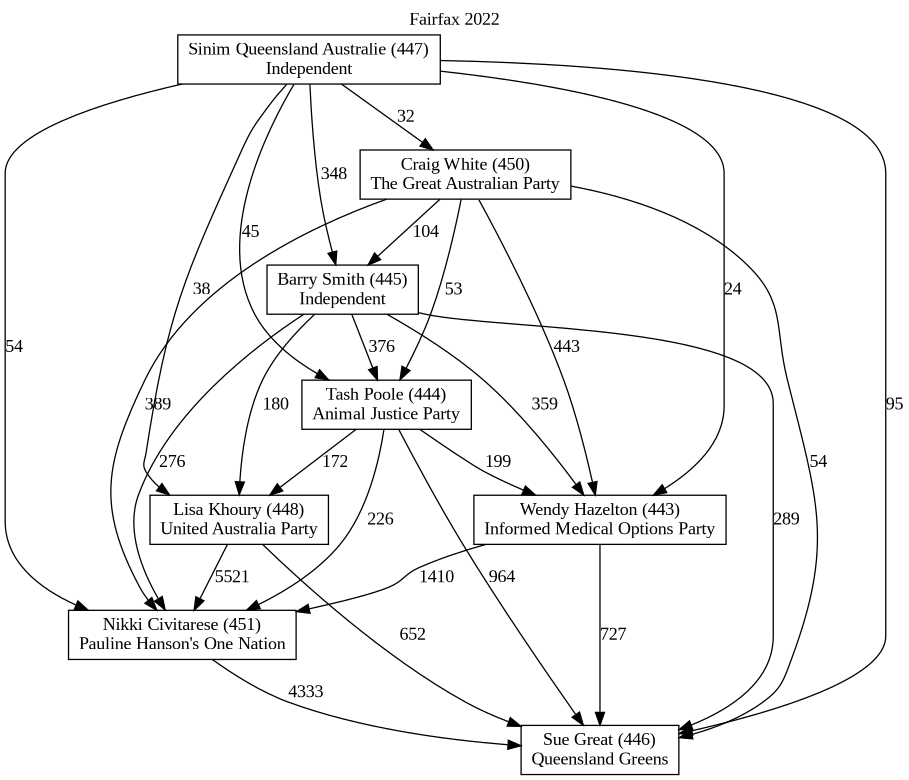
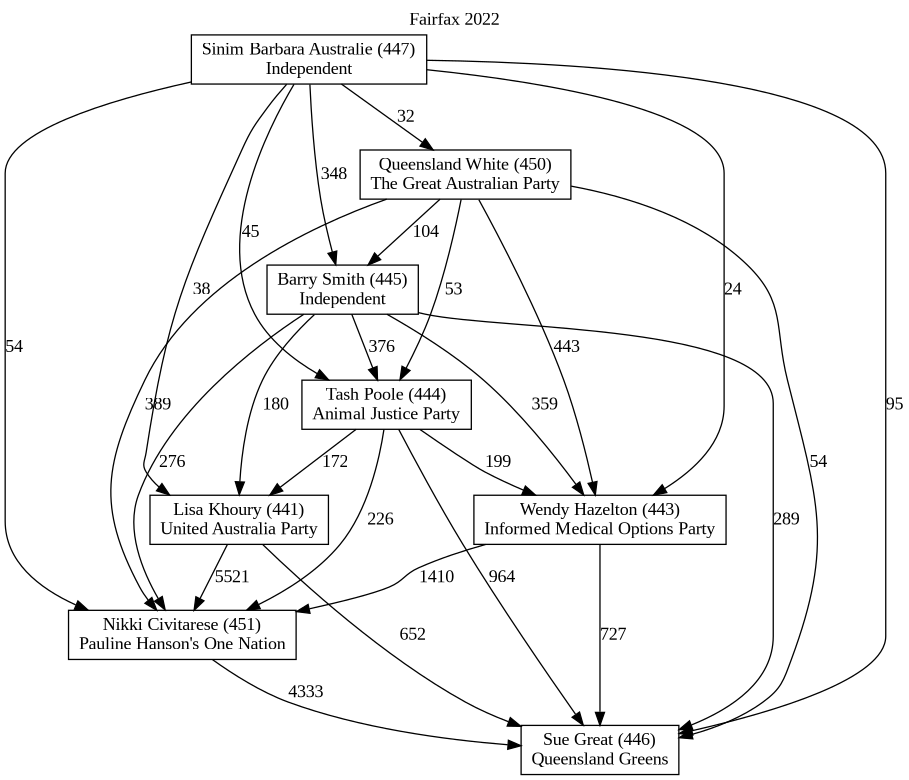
(309, 59) -> (309, 59)
(465, 175) -> (465, 175)
(239, 520) -> (239, 520)
